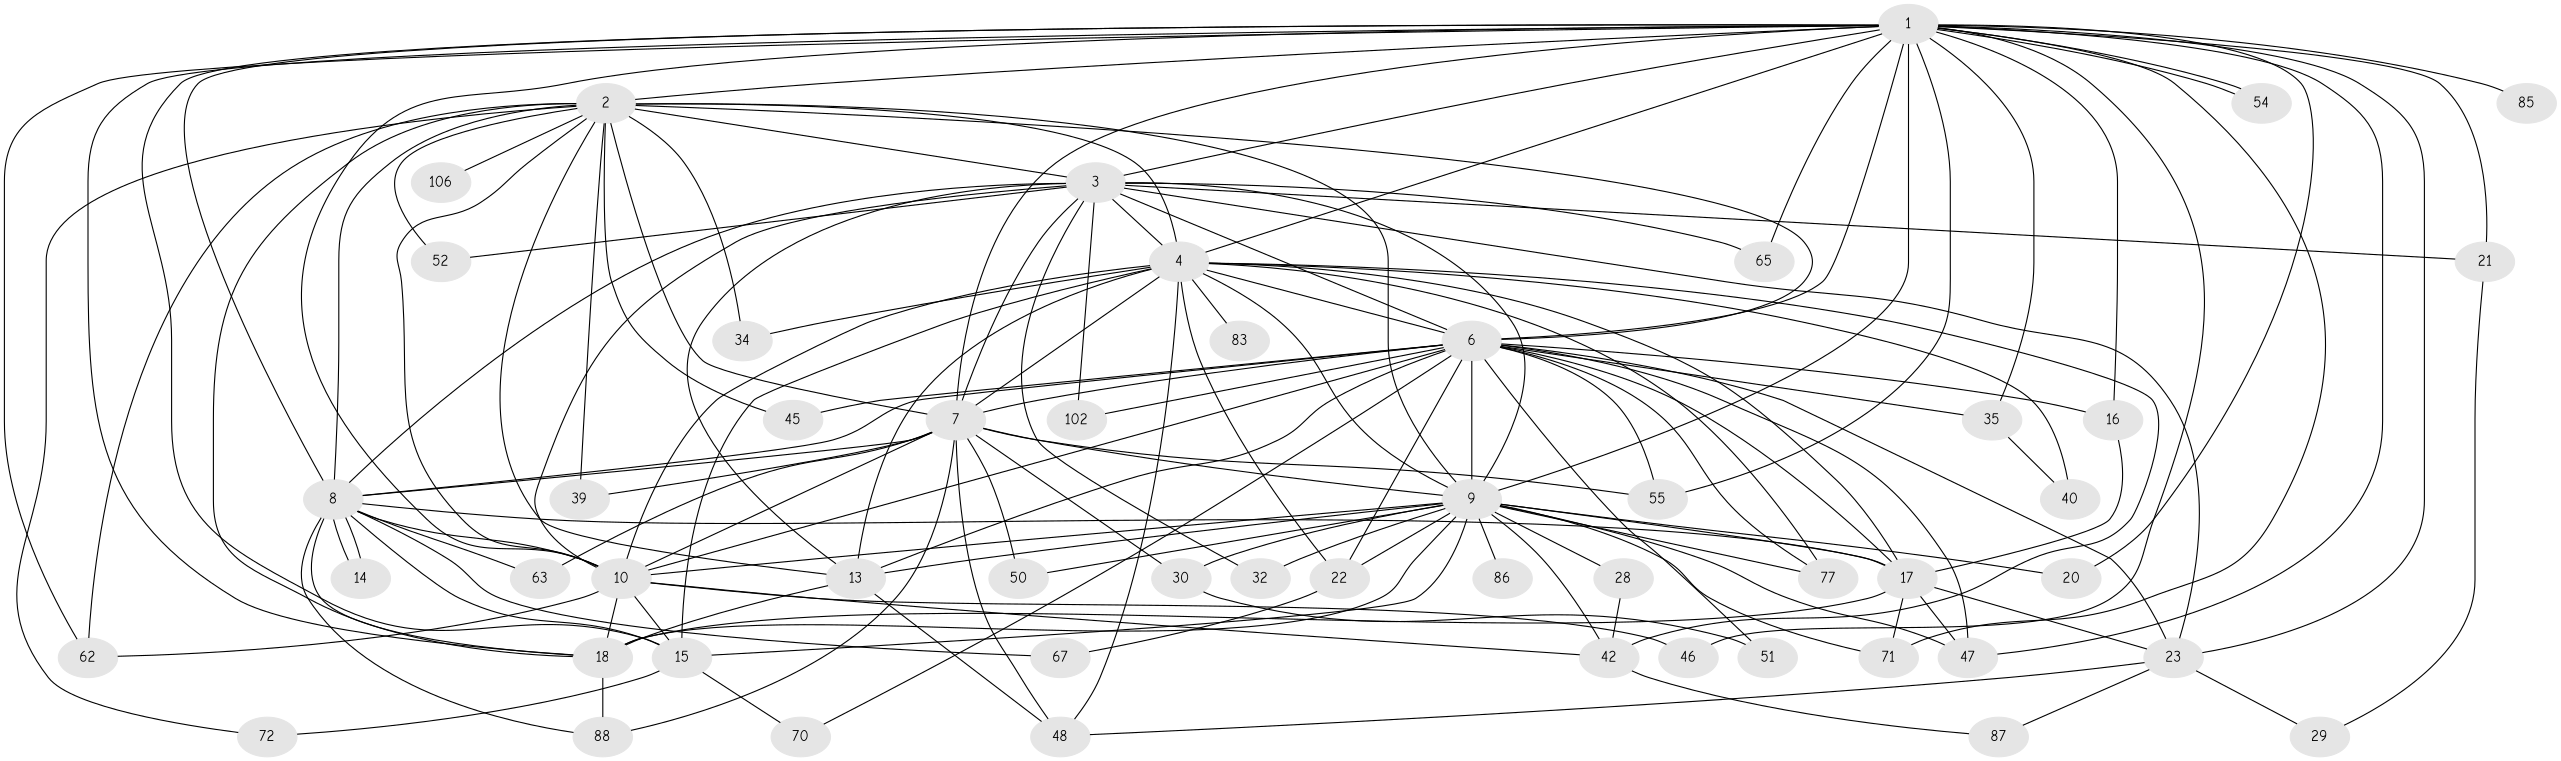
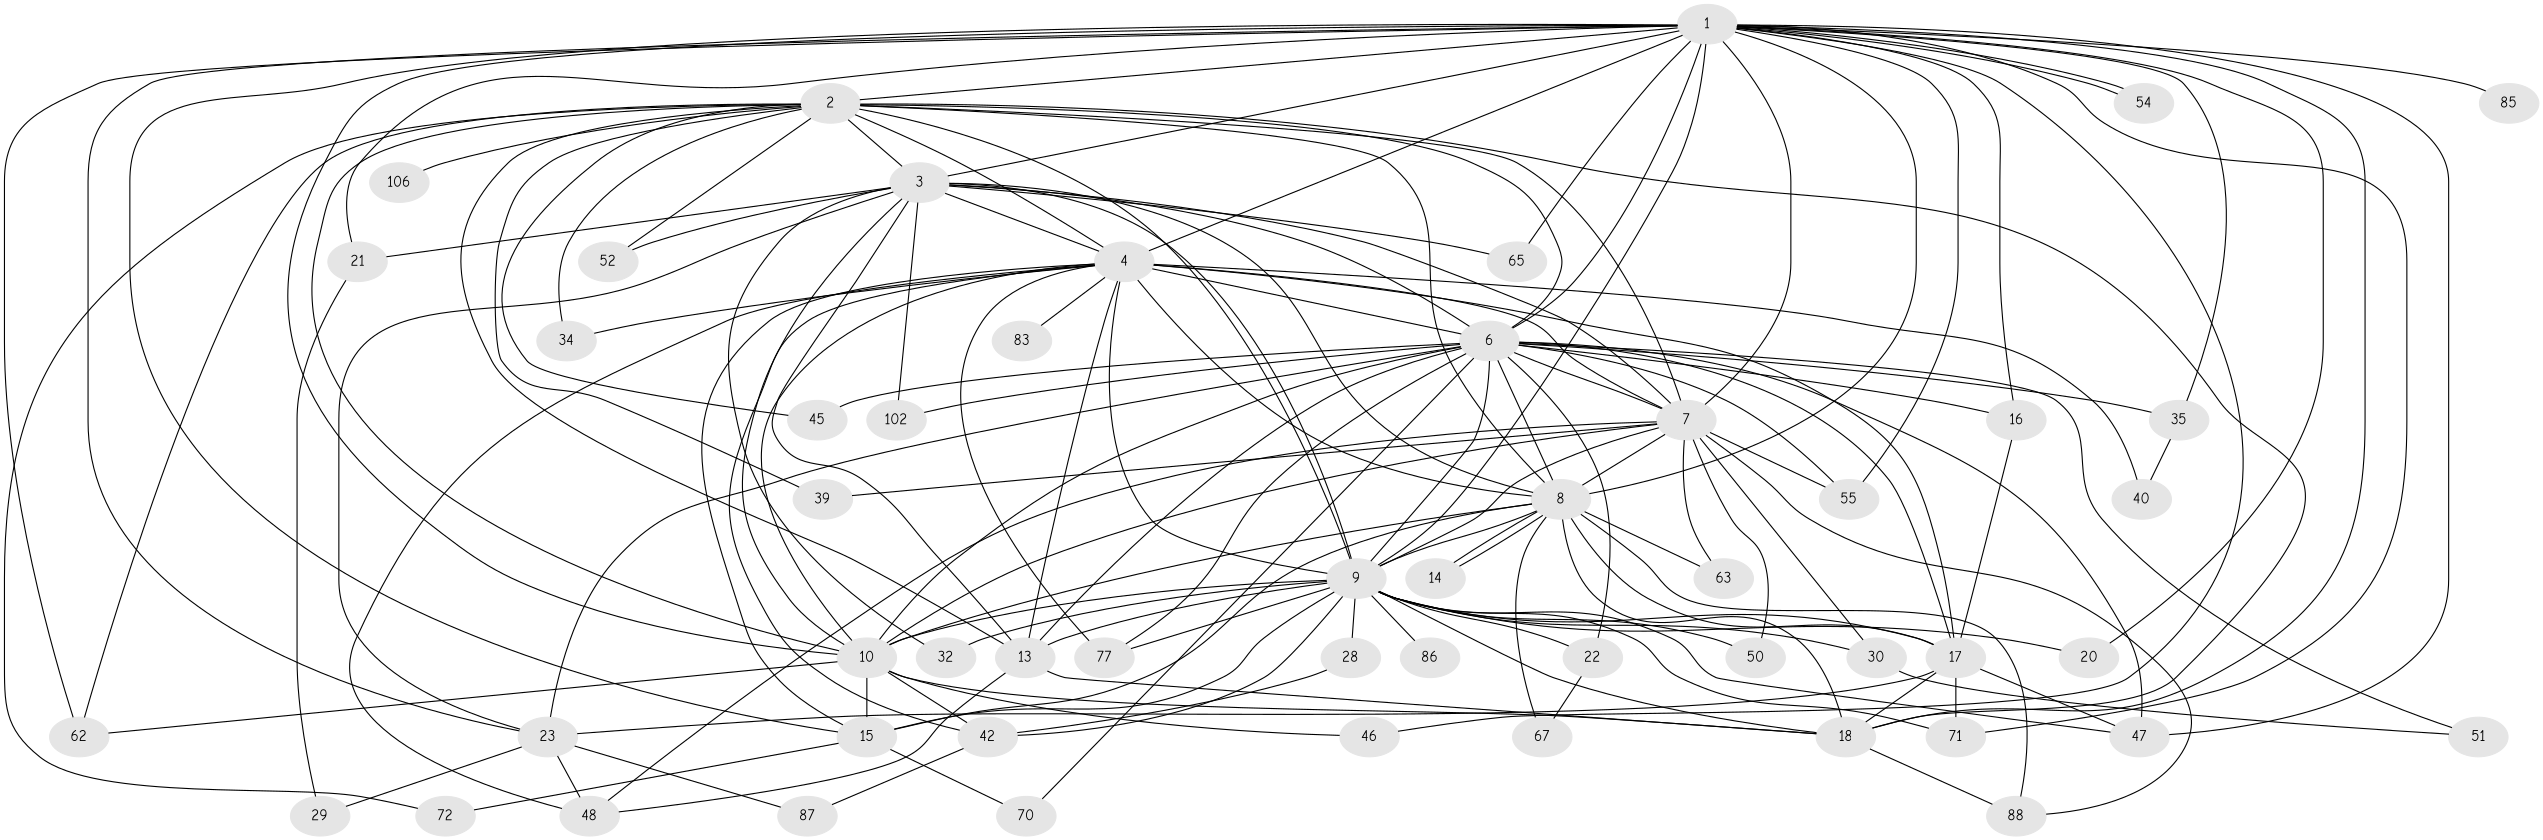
(1235, 430) -> (1280, 416)
none -> (1458, 538)
